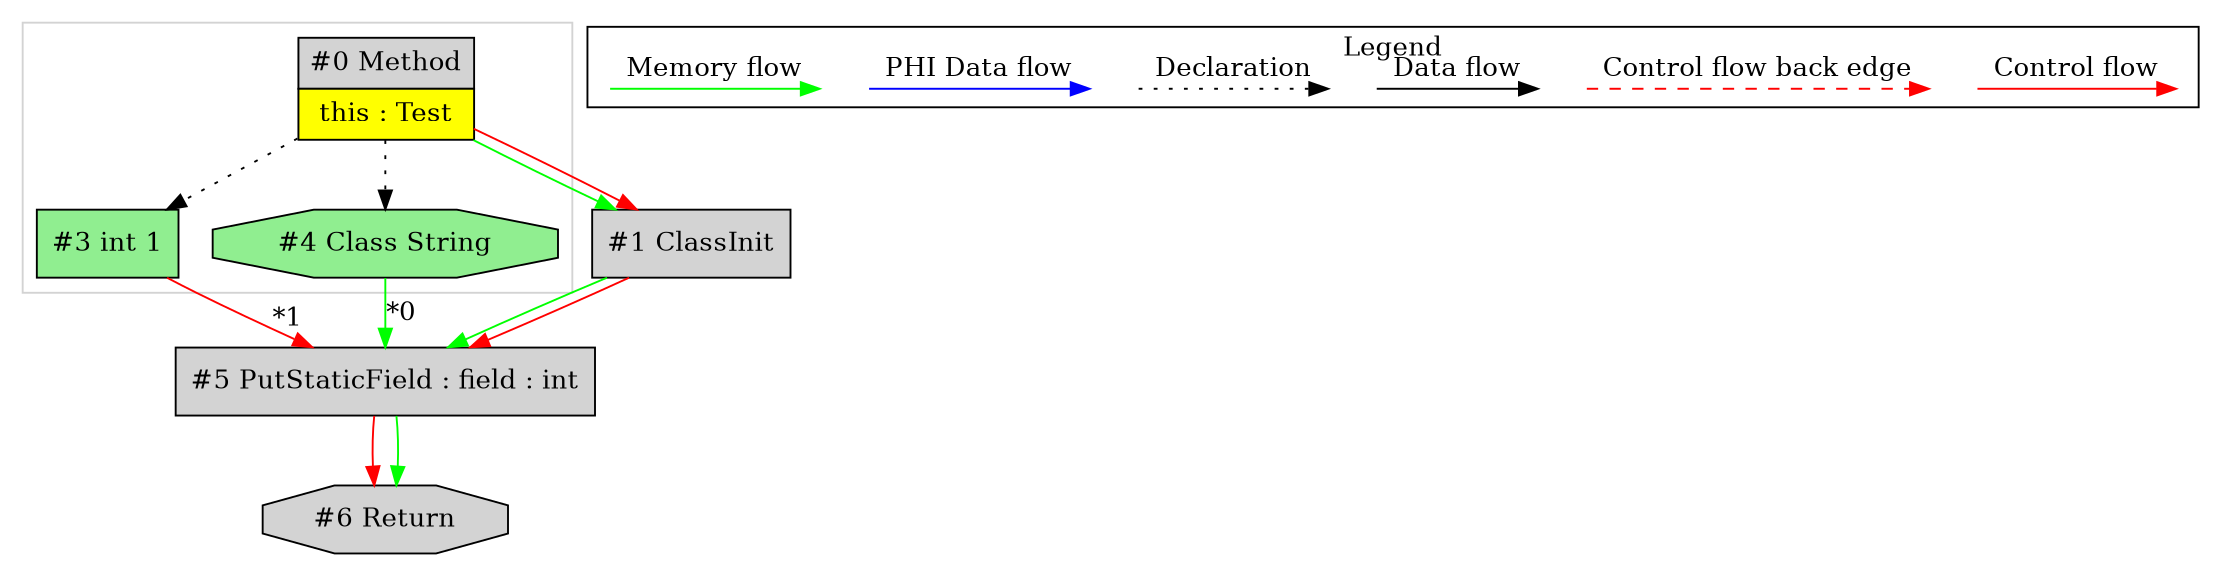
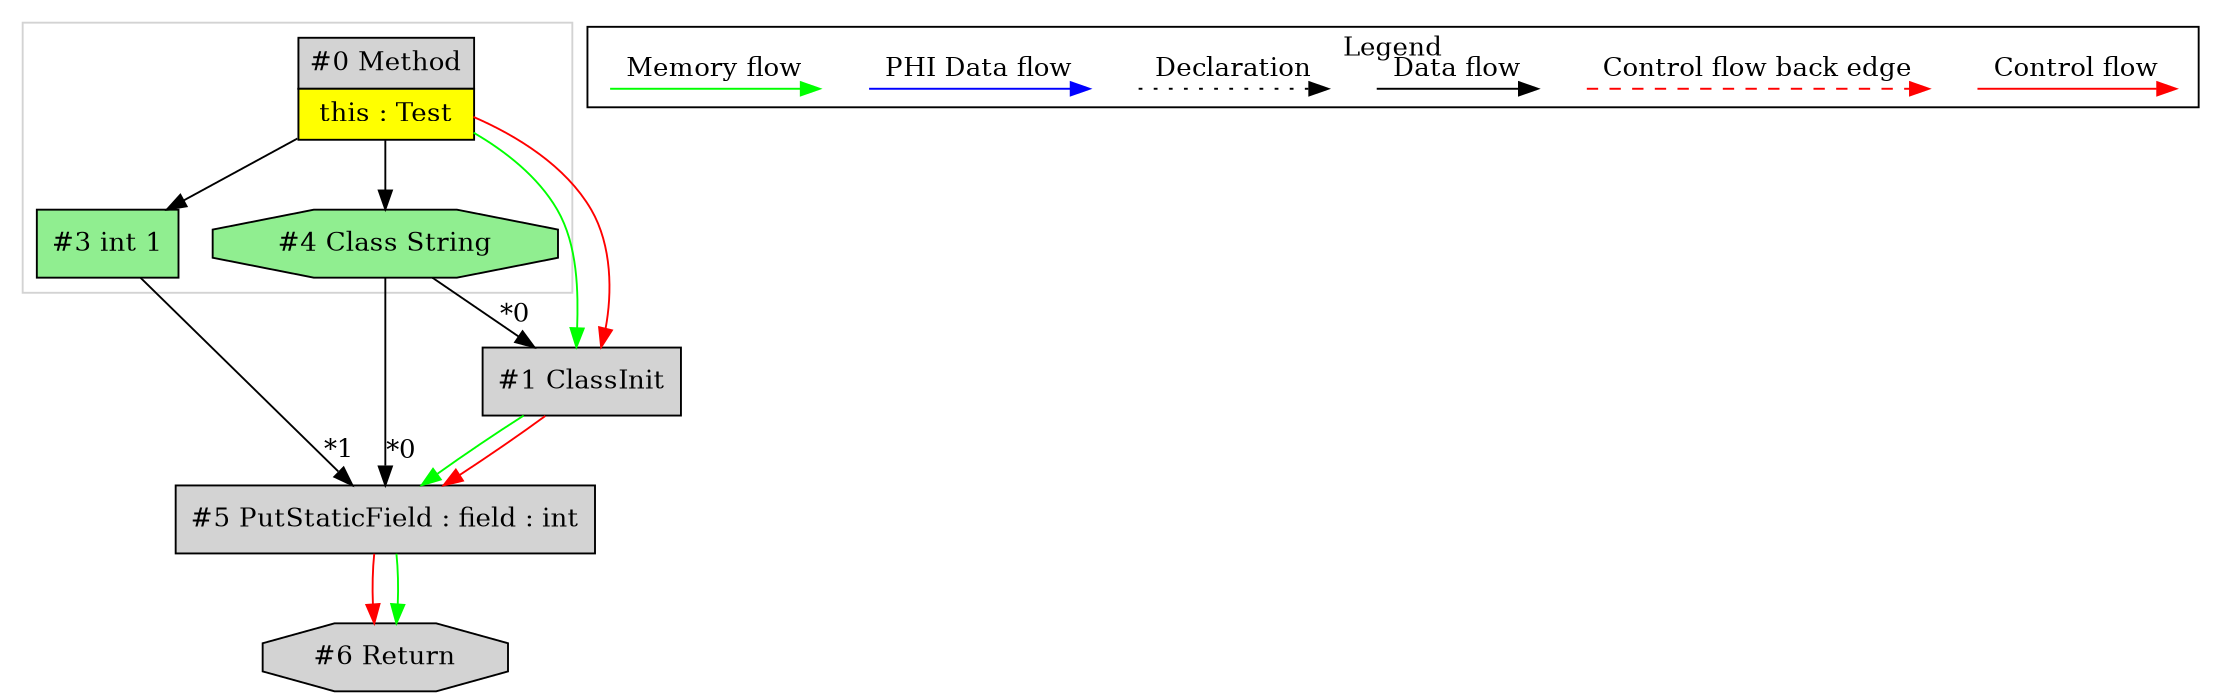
(385, 165) -> (385, 165)
(241, 169) -> (241, 169)
(385, 305) -> (385, 372)
none -> (475, 307)
(230, 309) -> (239, 375)
